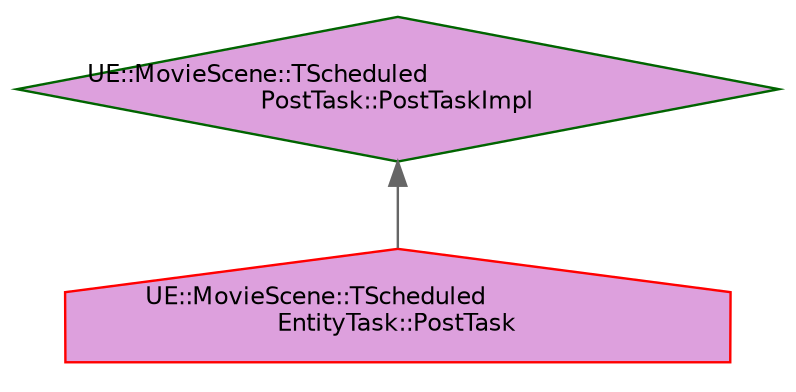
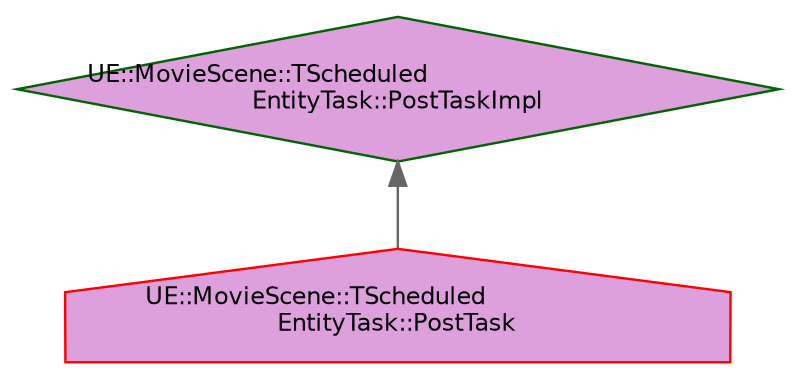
(398, 89) -> (398, 89)
